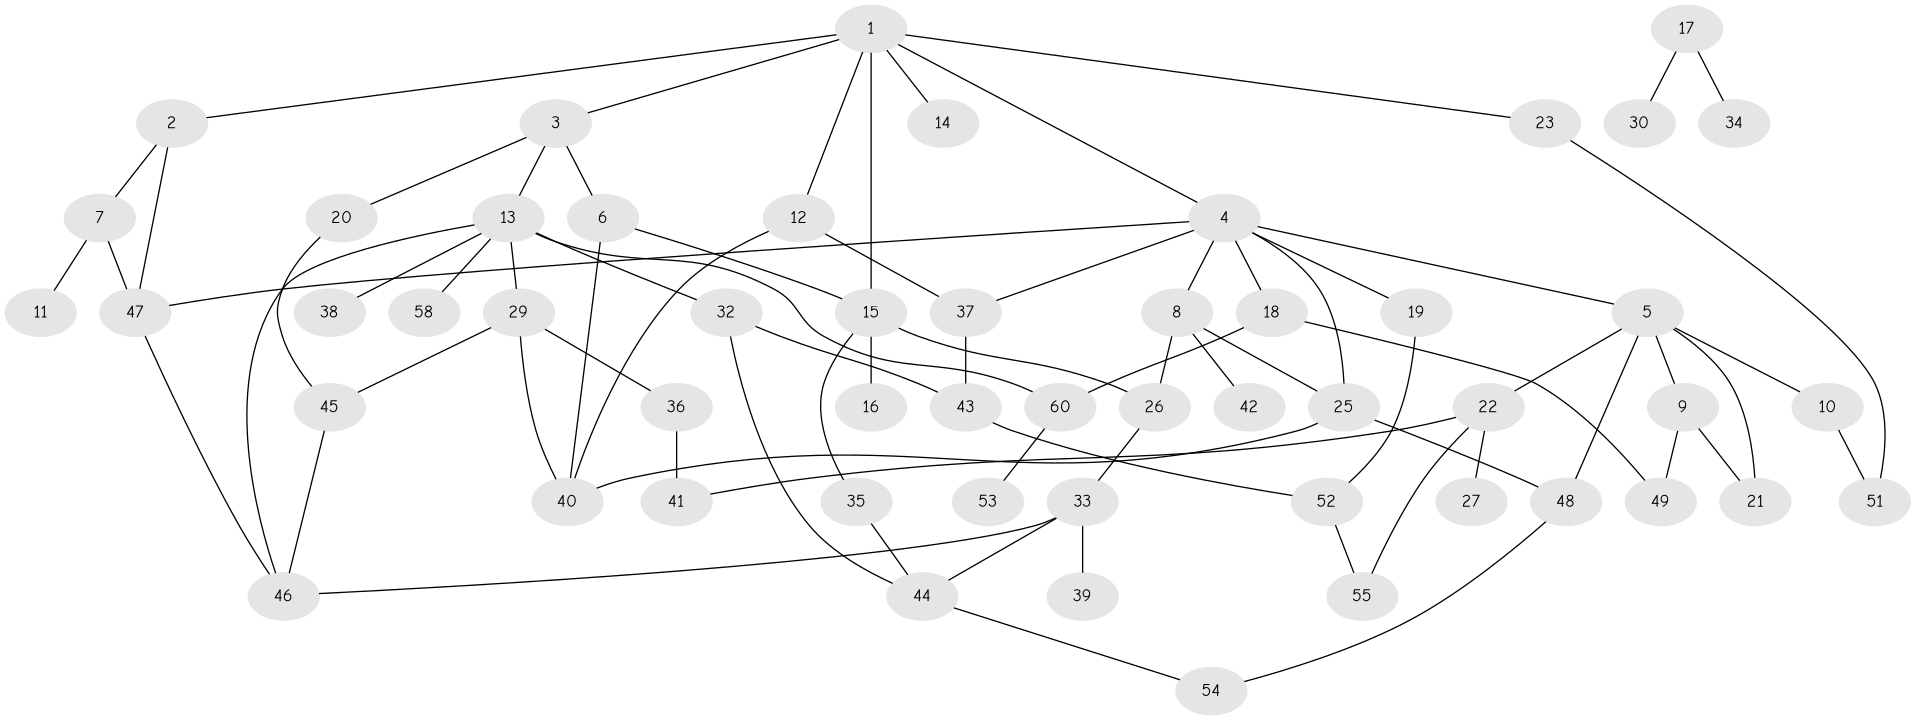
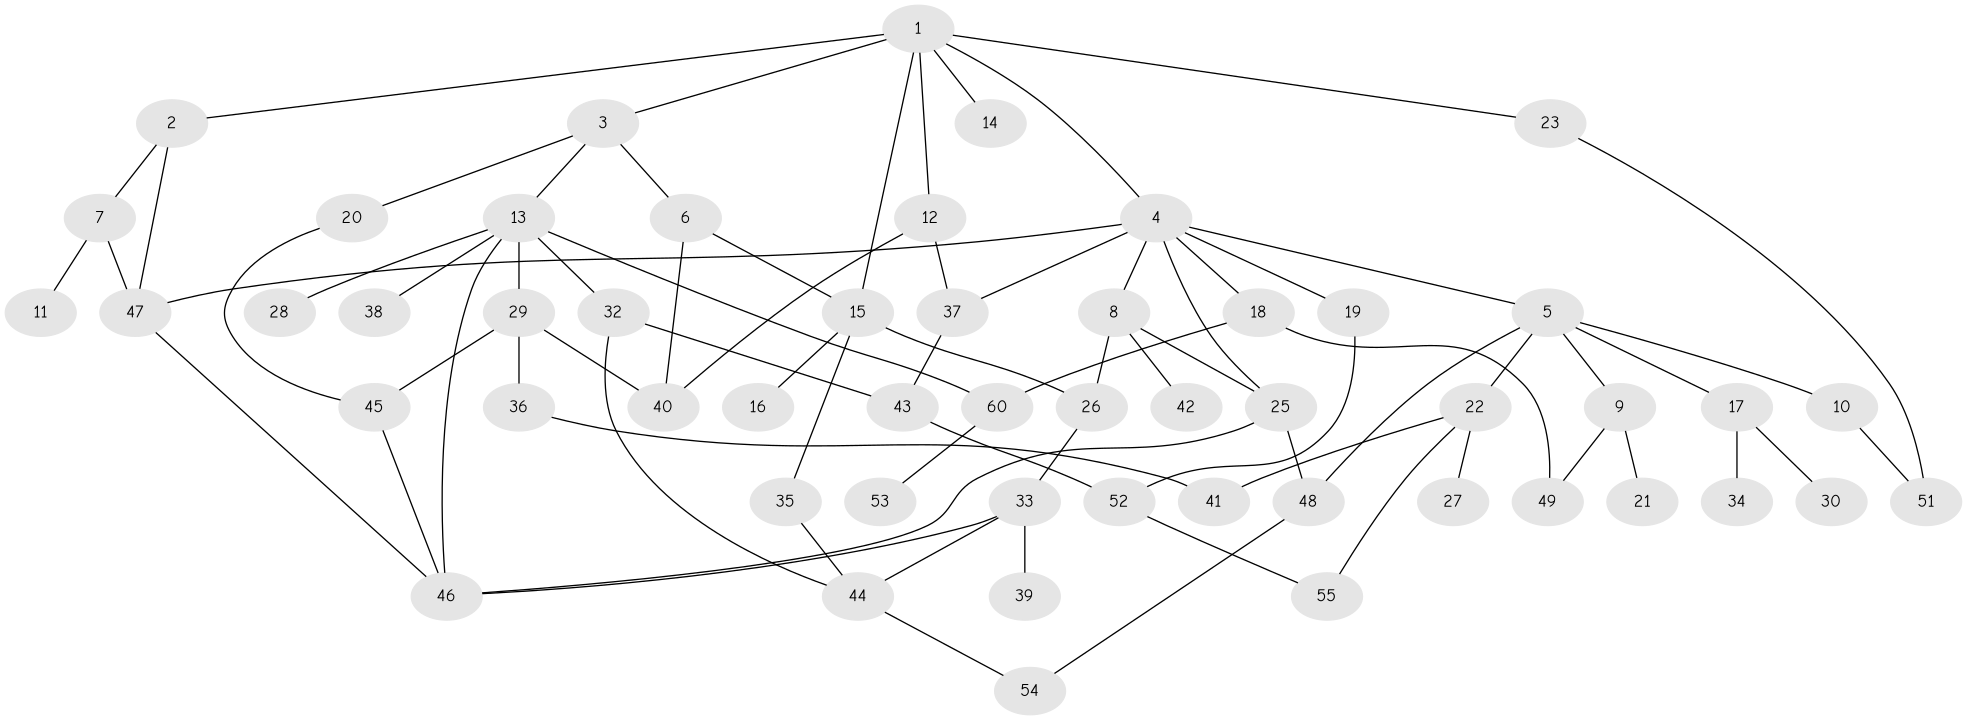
(424, 313) -> (280, 313)
(1735, 392) -> (1642, 360)
(921, 458) -> (920, 528)
